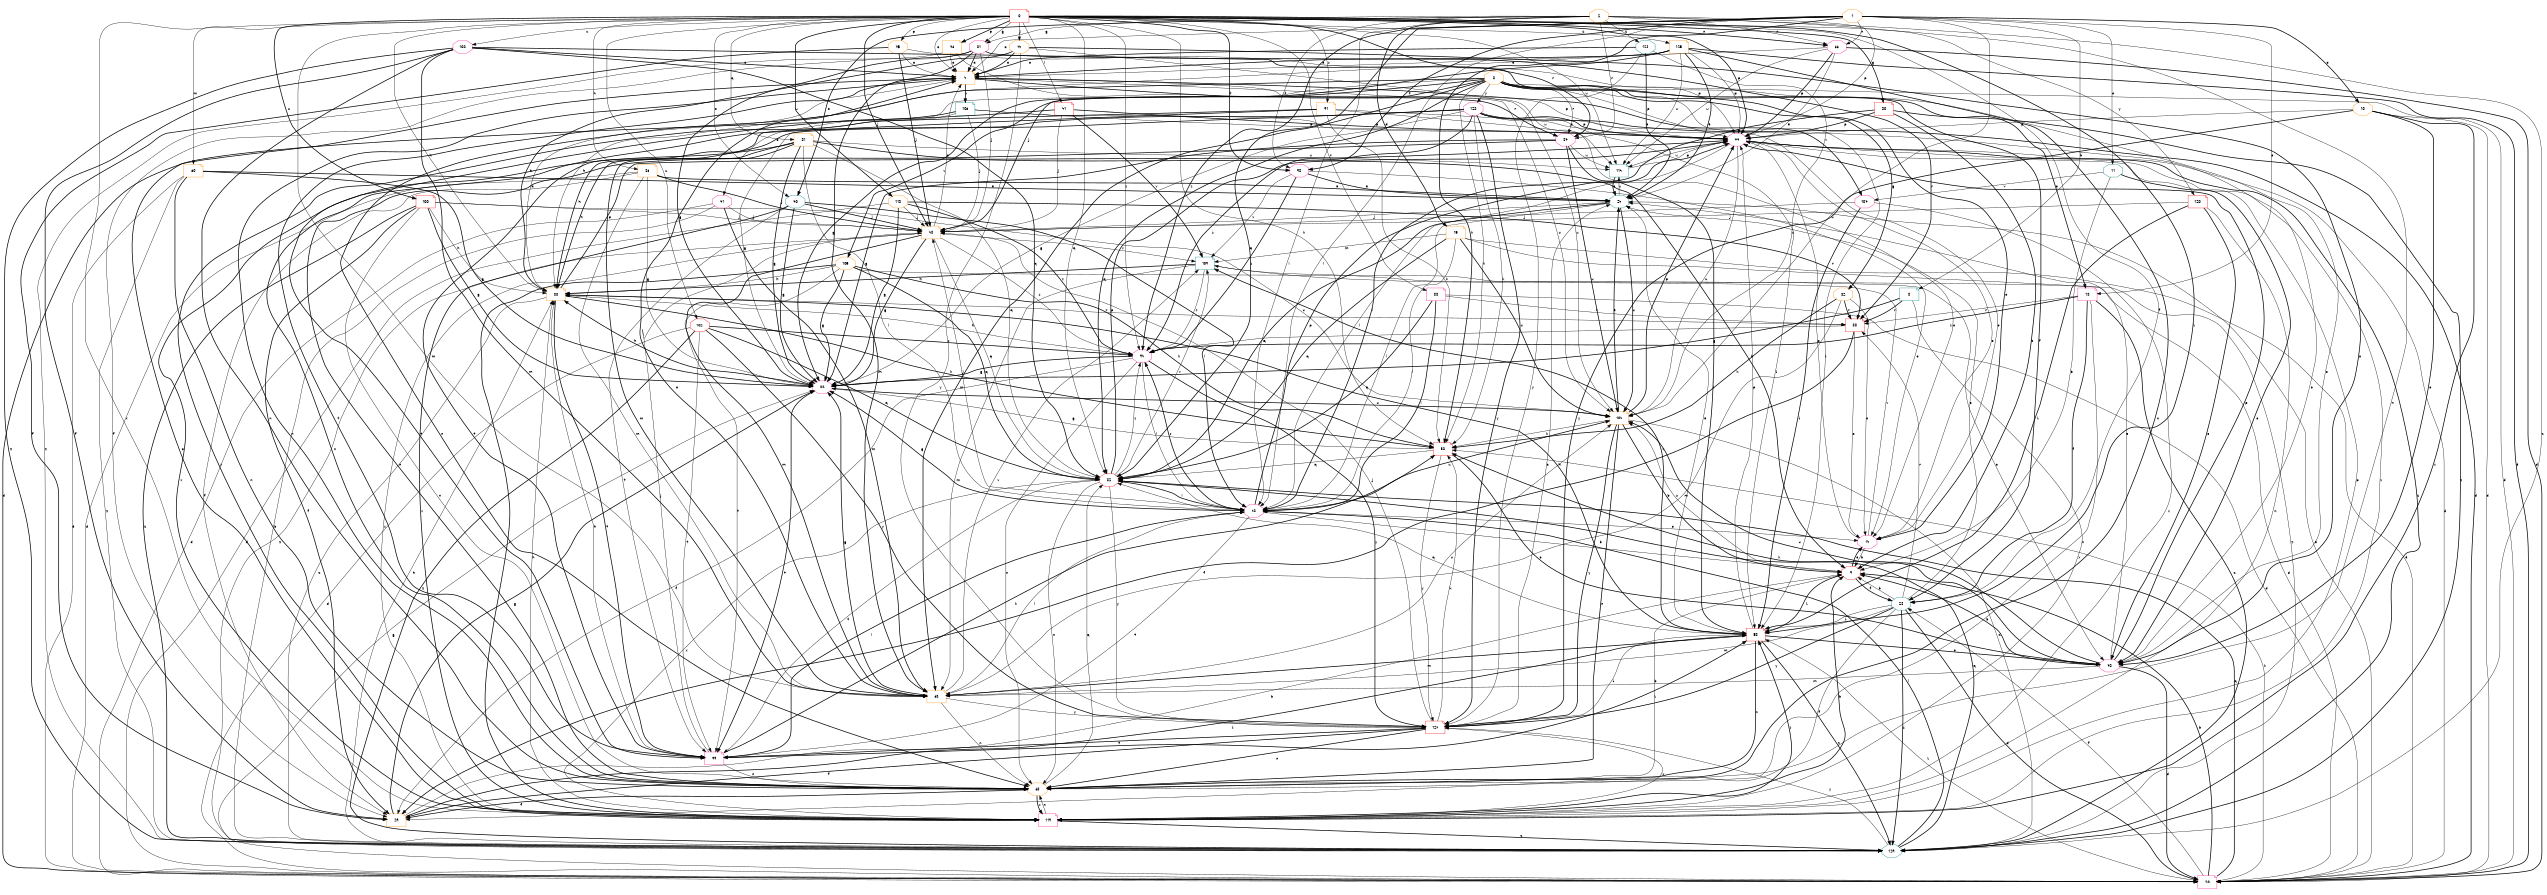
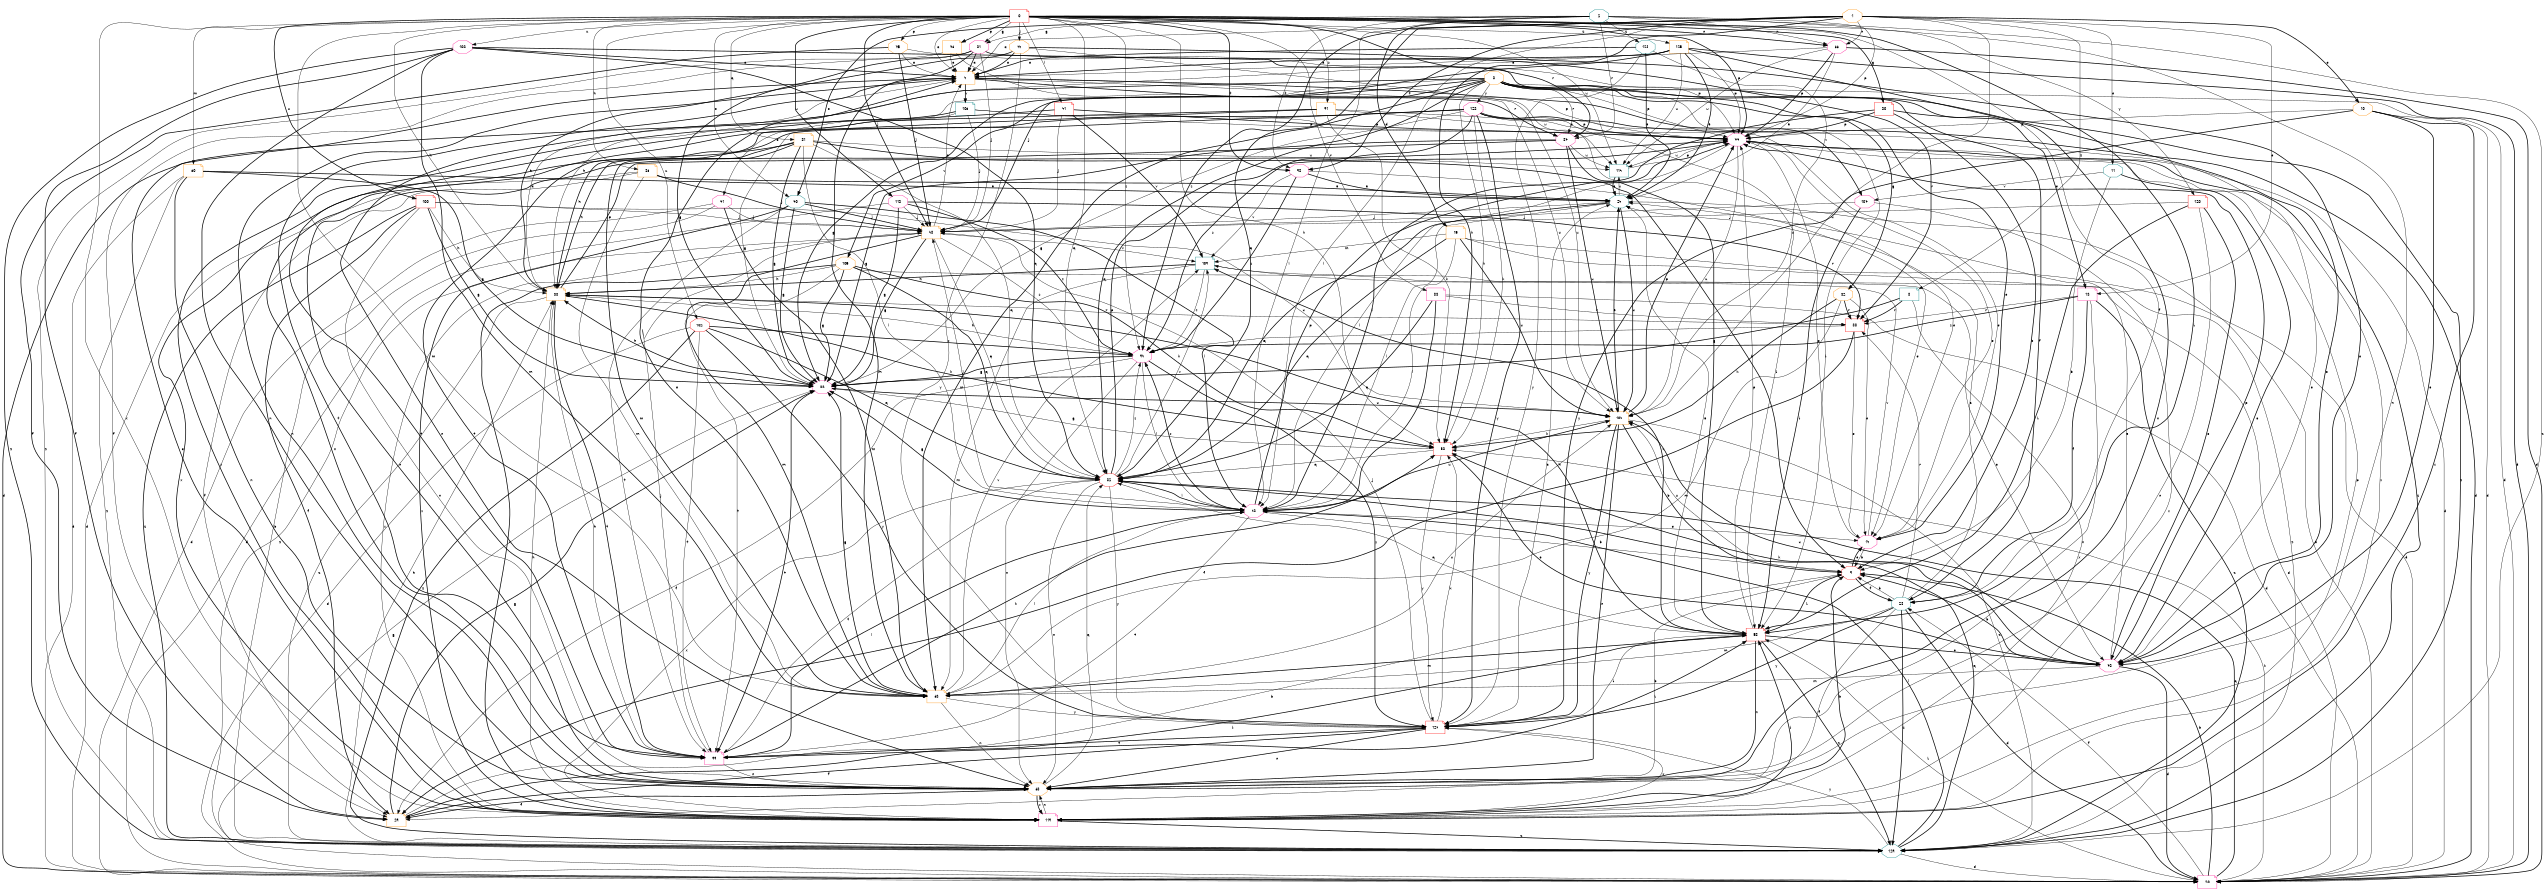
(1599, 16) -> (1599, 16)
(2122, 148) -> (2122, 148)
(2081, 155) -> (2081, 155)
(898, 202) -> (898, 202)
(658, 326) -> none
(1840, 619) -> none
(1885, 792) -> (1831, 738)
none -> (2046, 877)
